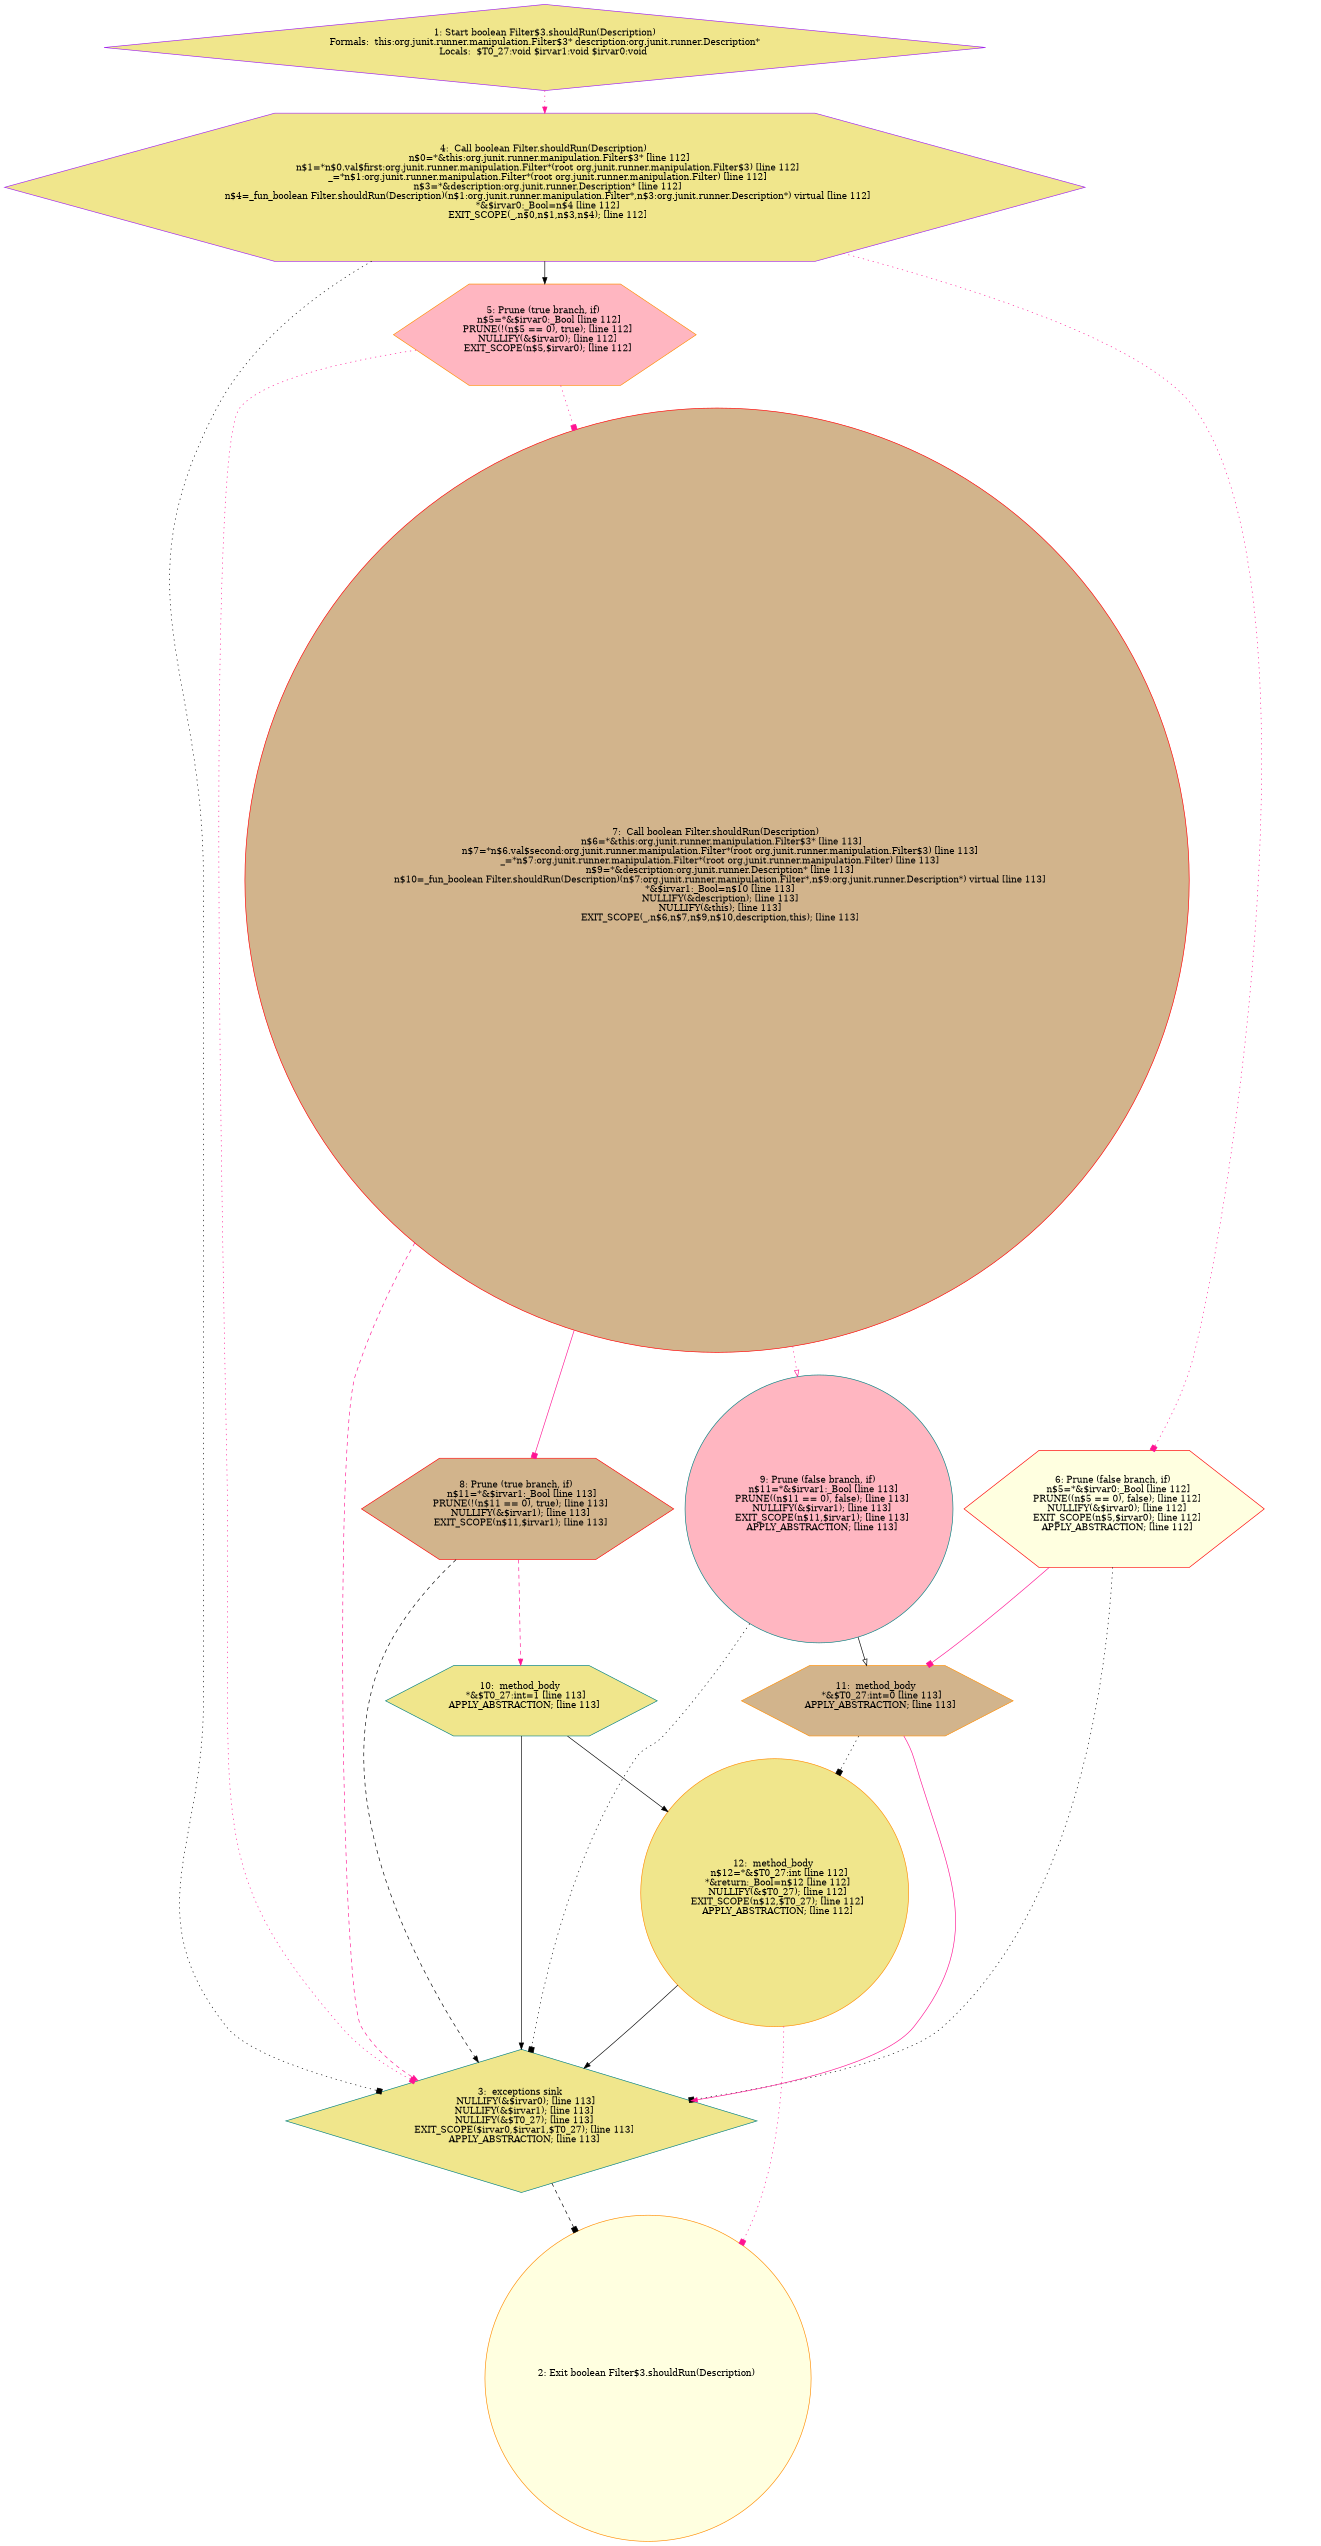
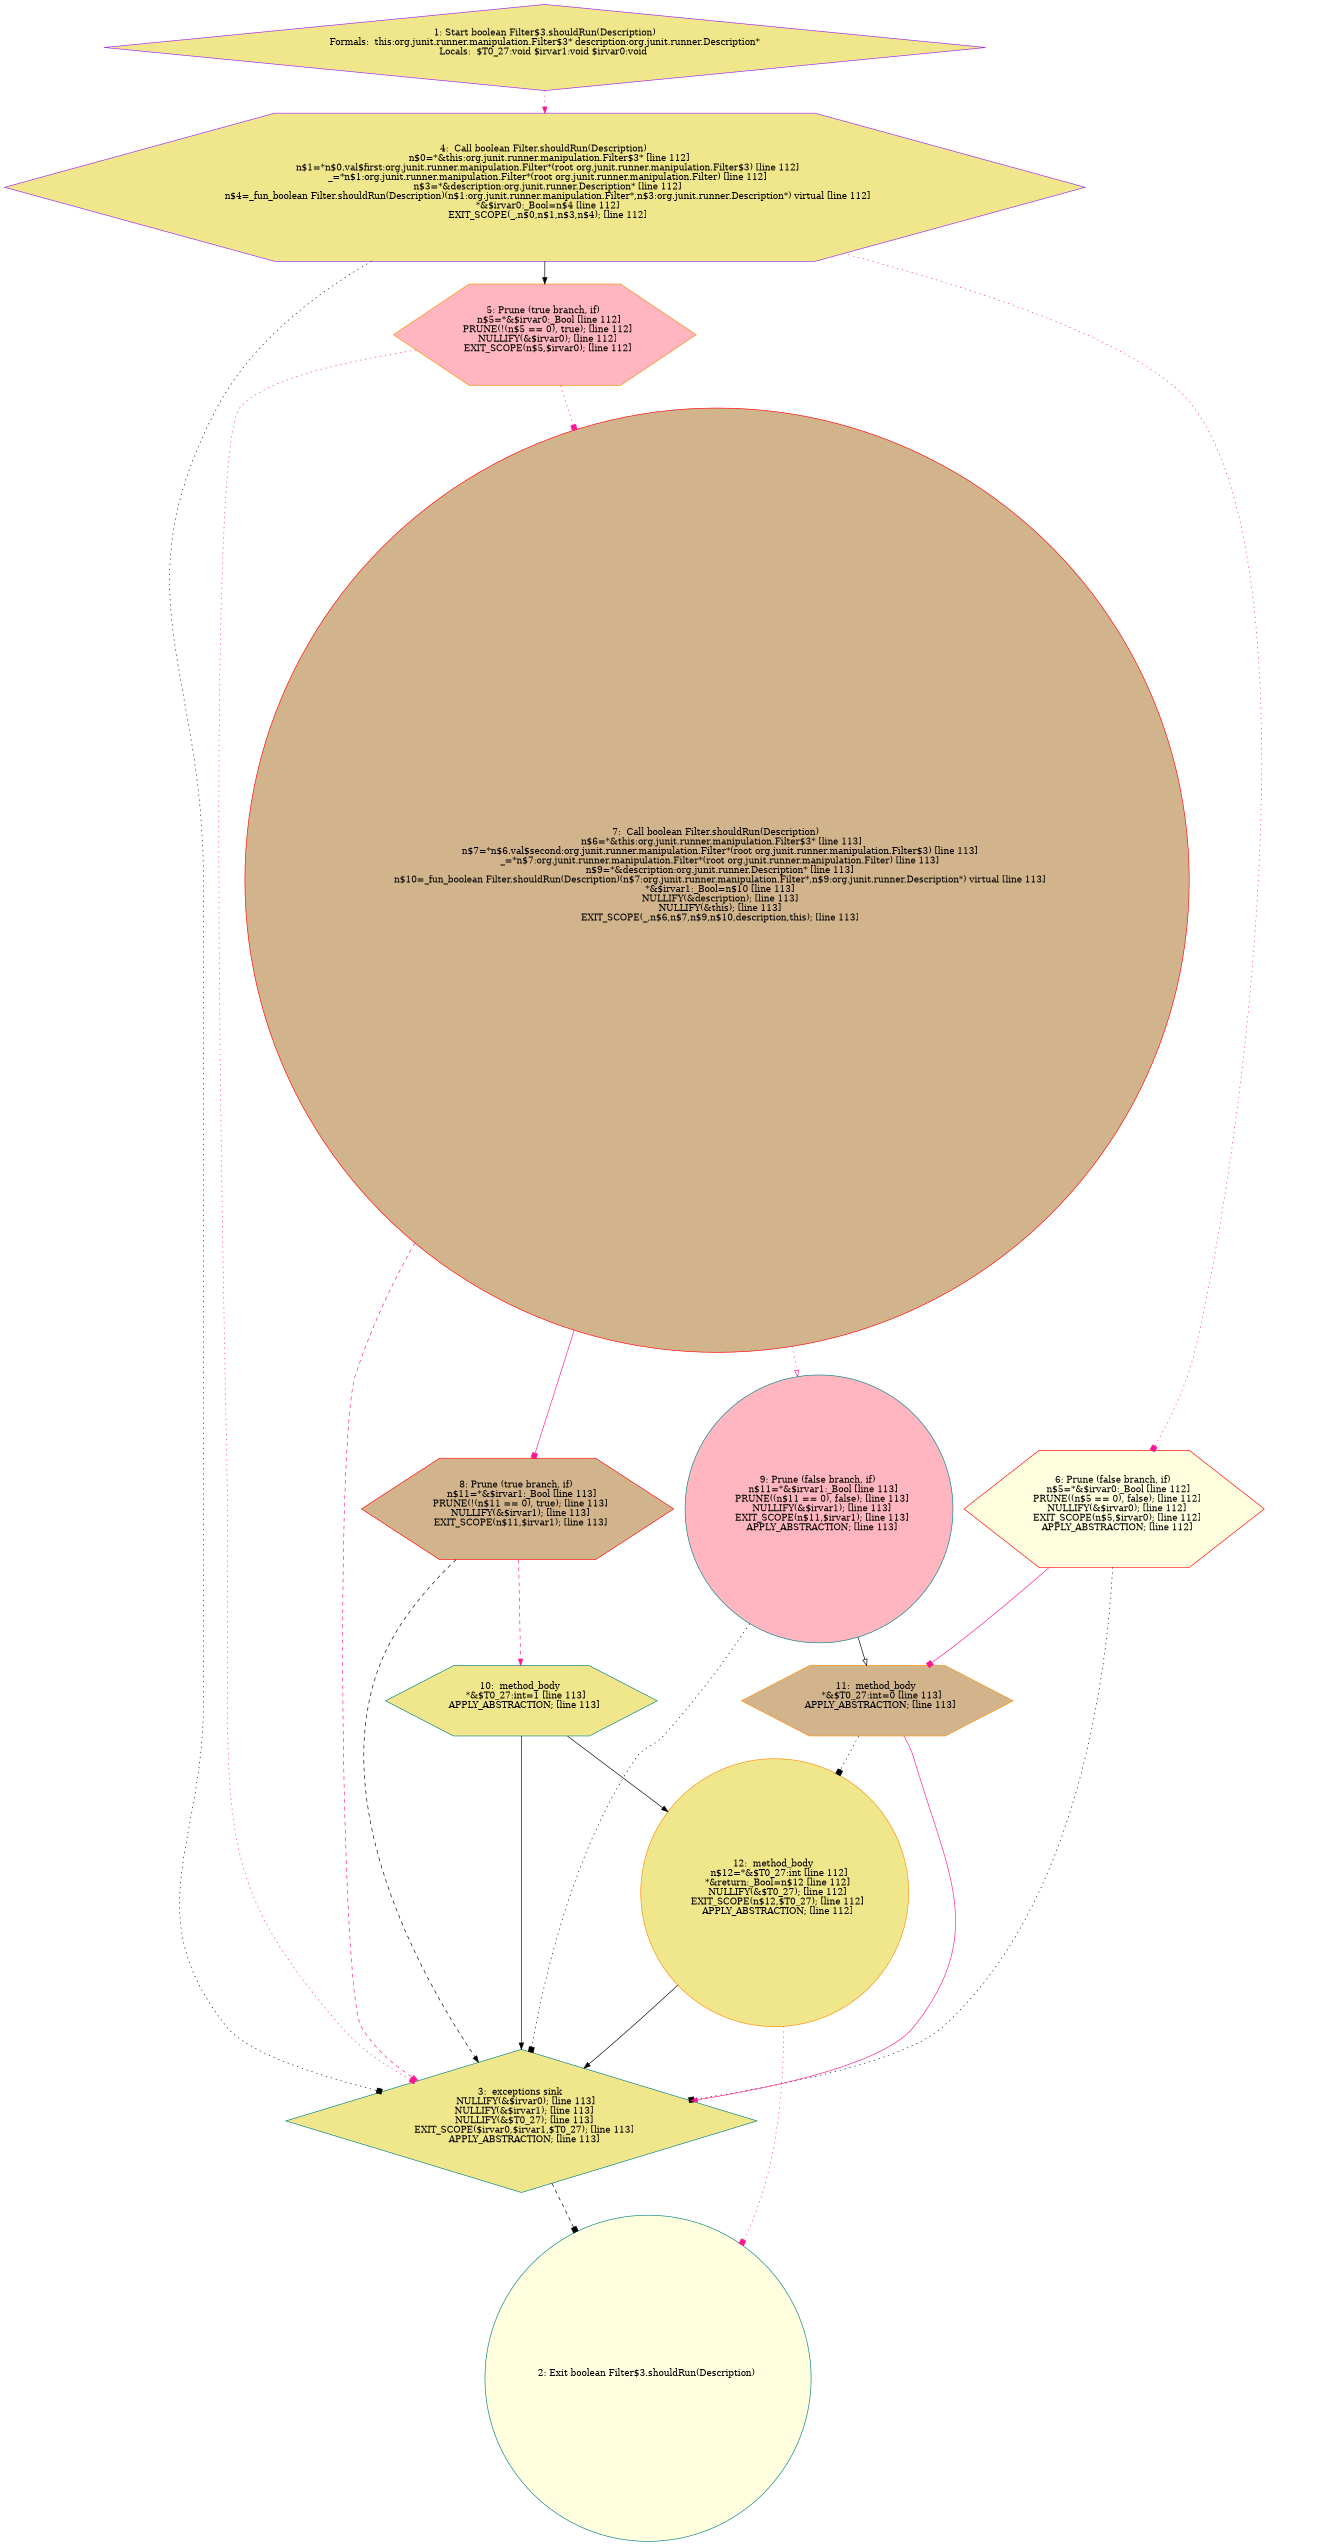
(648, 2378) -> (648, 2378)
